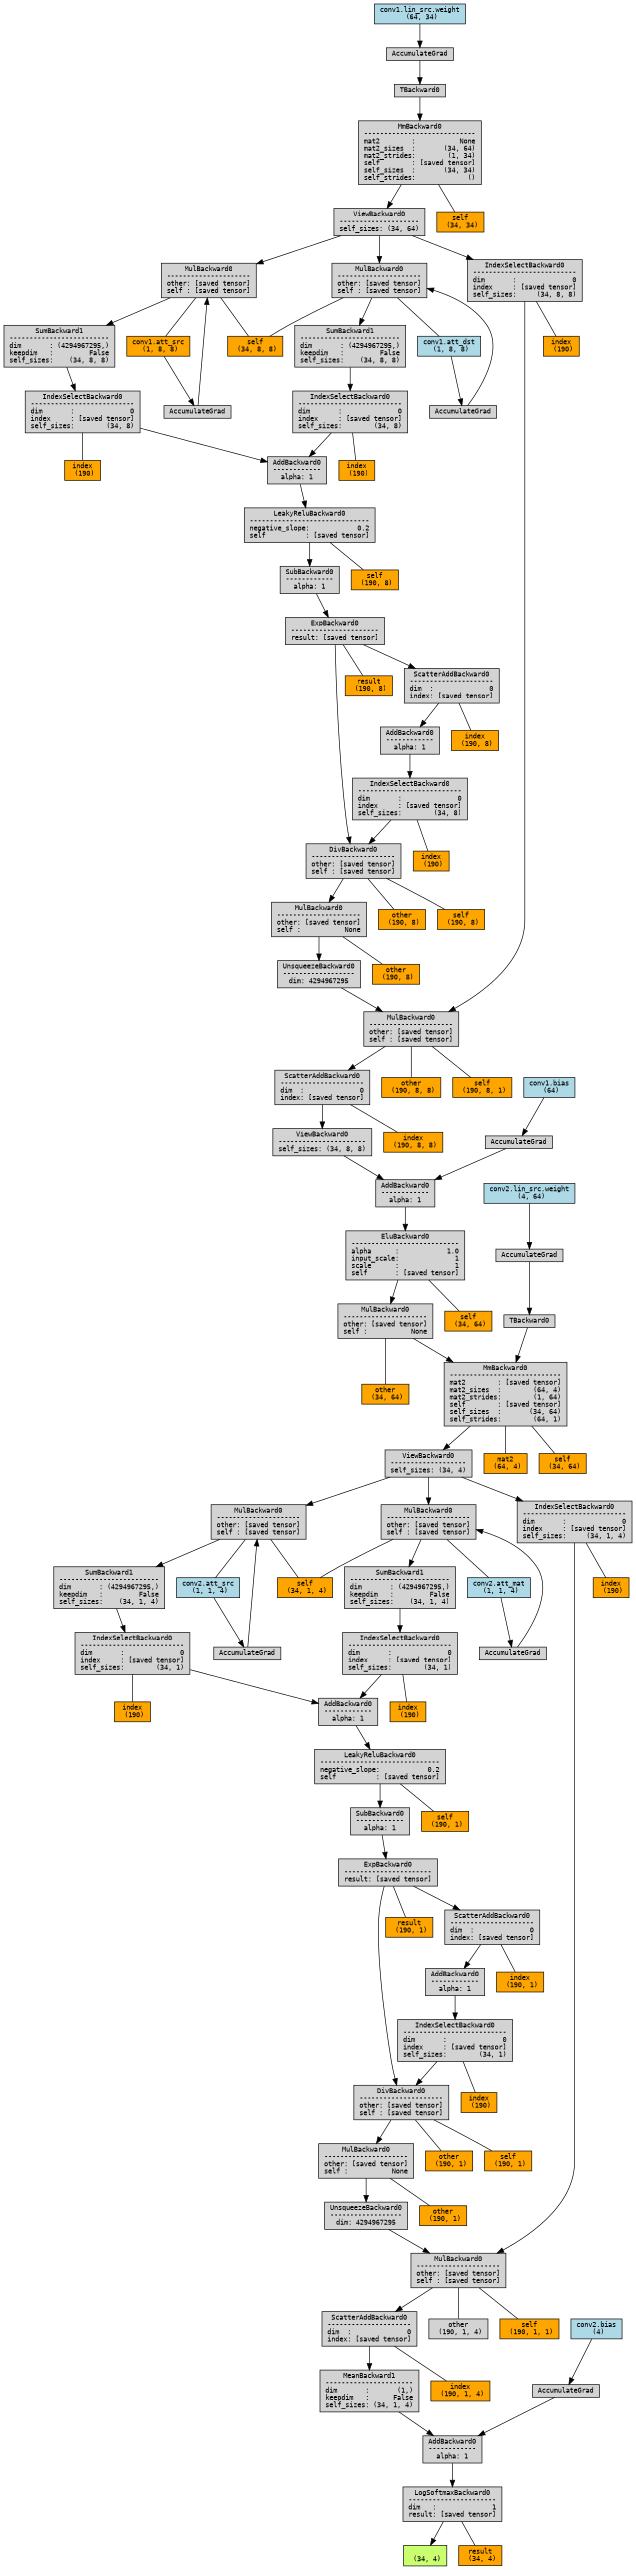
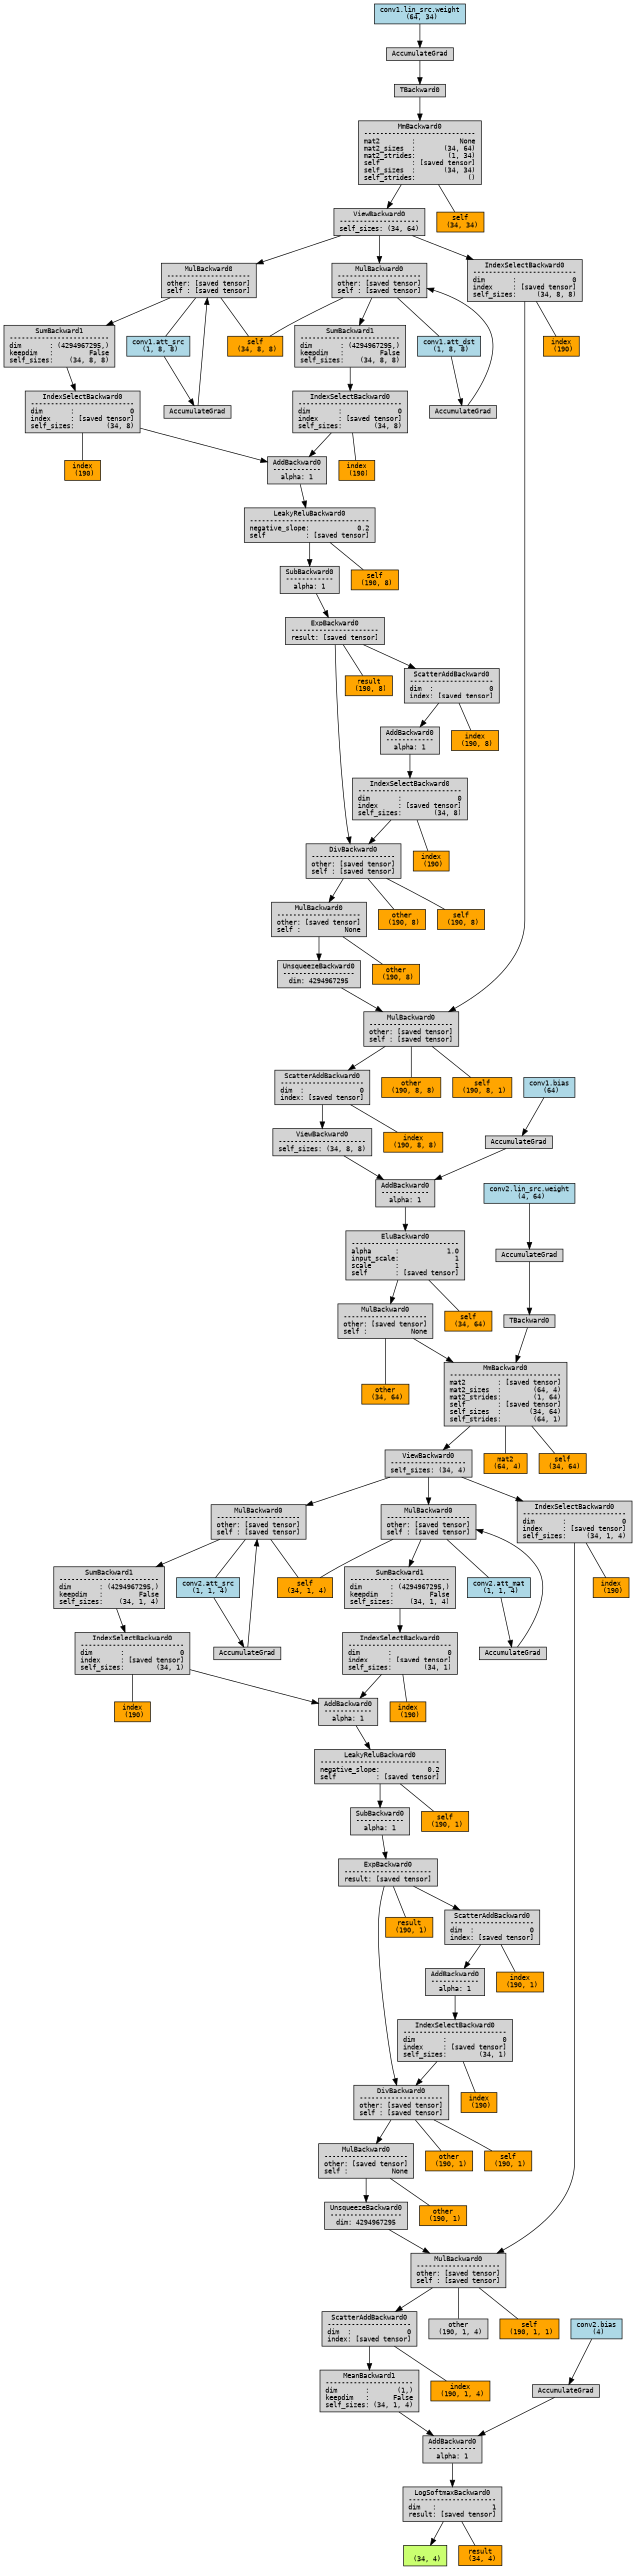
(158, 346) -> (158, 346)
